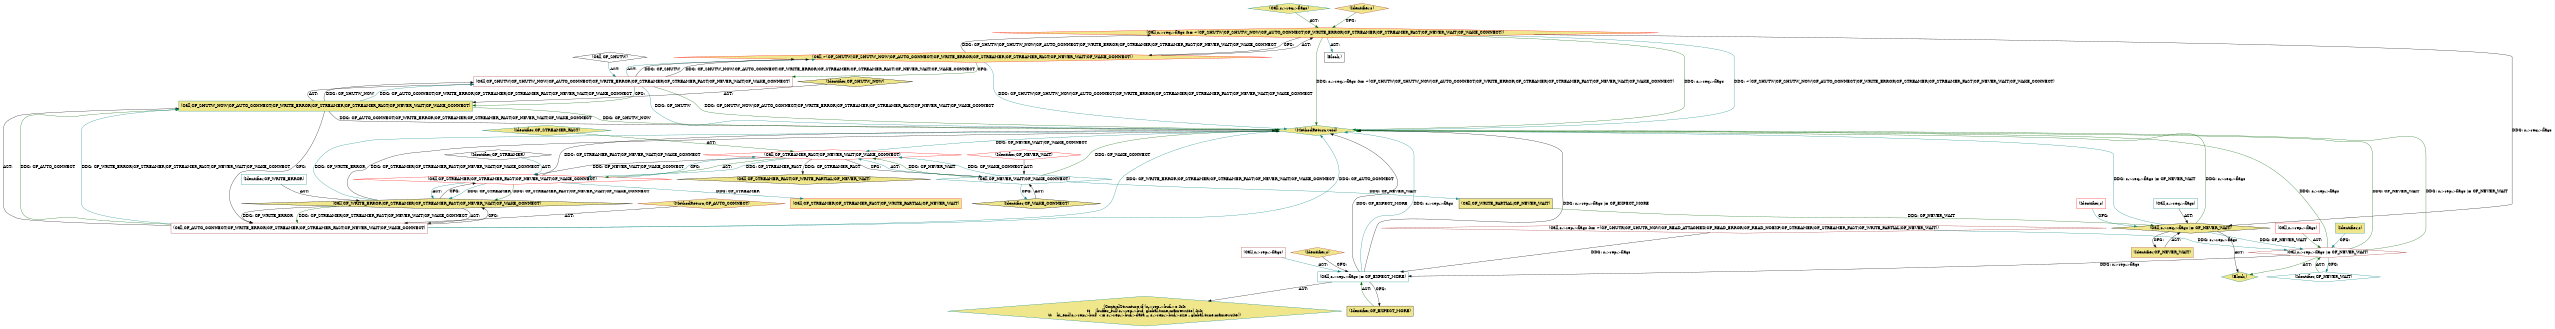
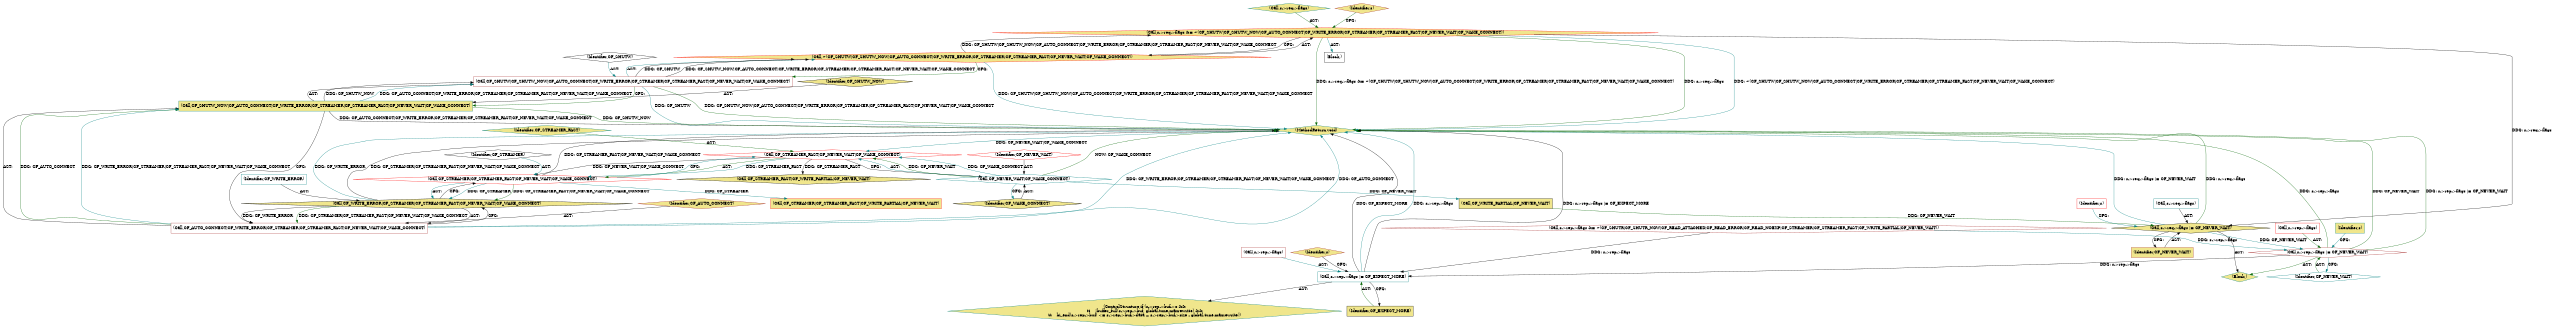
(610, 57) -> (610, 57)
(1123, 155) -> (1123, 155)
(711, 204) -> (702, 204)
